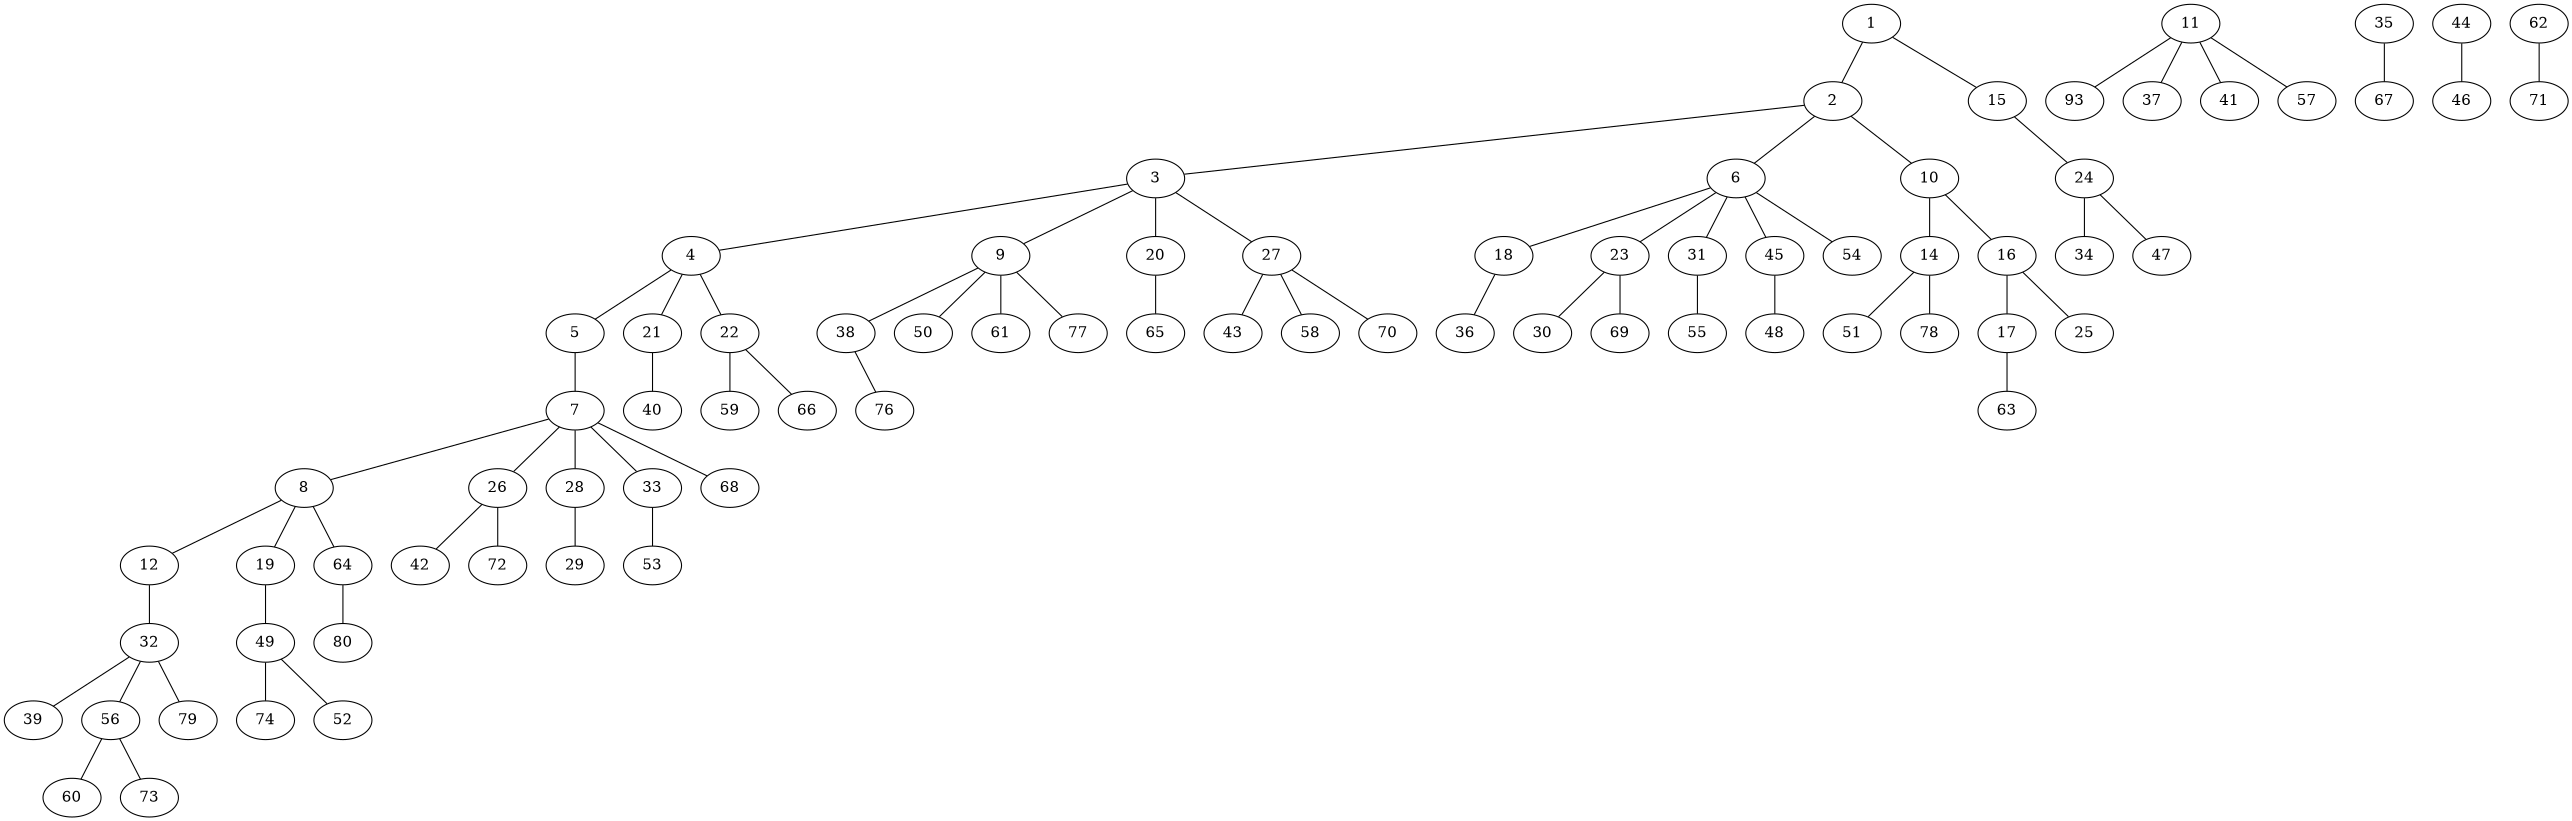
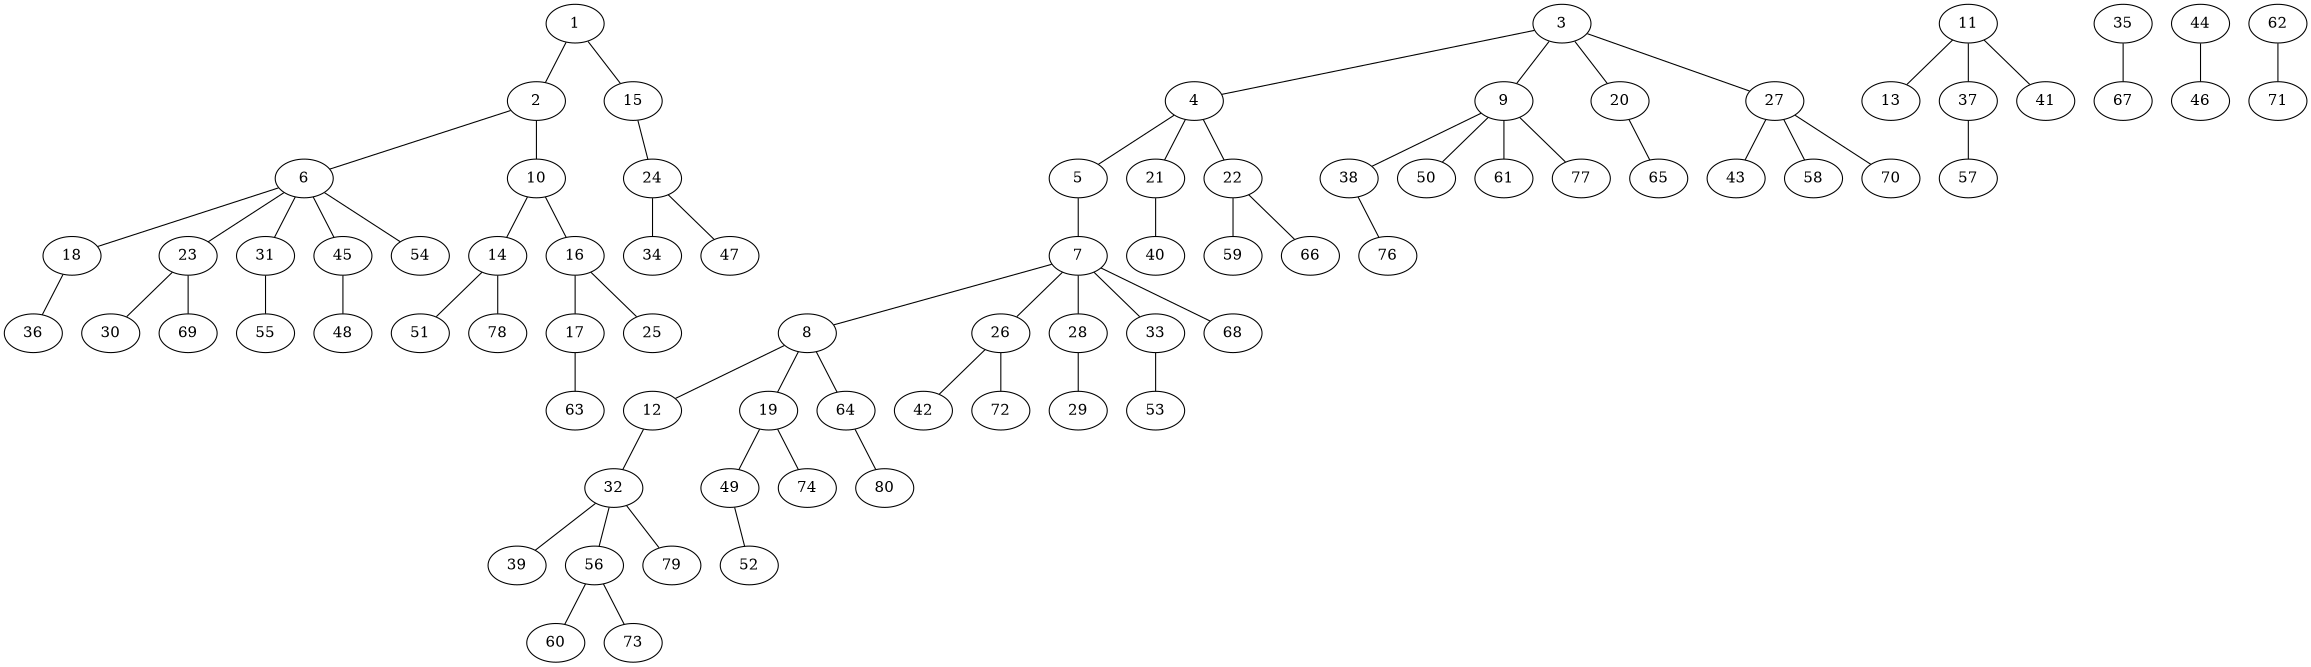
(2249, 62) -> (1968, 140)
(2075, 101) -> (1891, 101)
(1494, 140) -> none
(266, 682) -> (788, 449)
